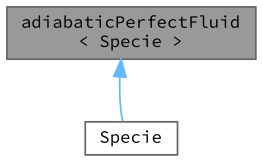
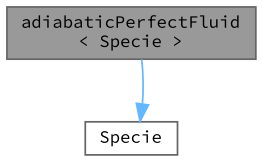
(120, 99) -> (143, 82)
